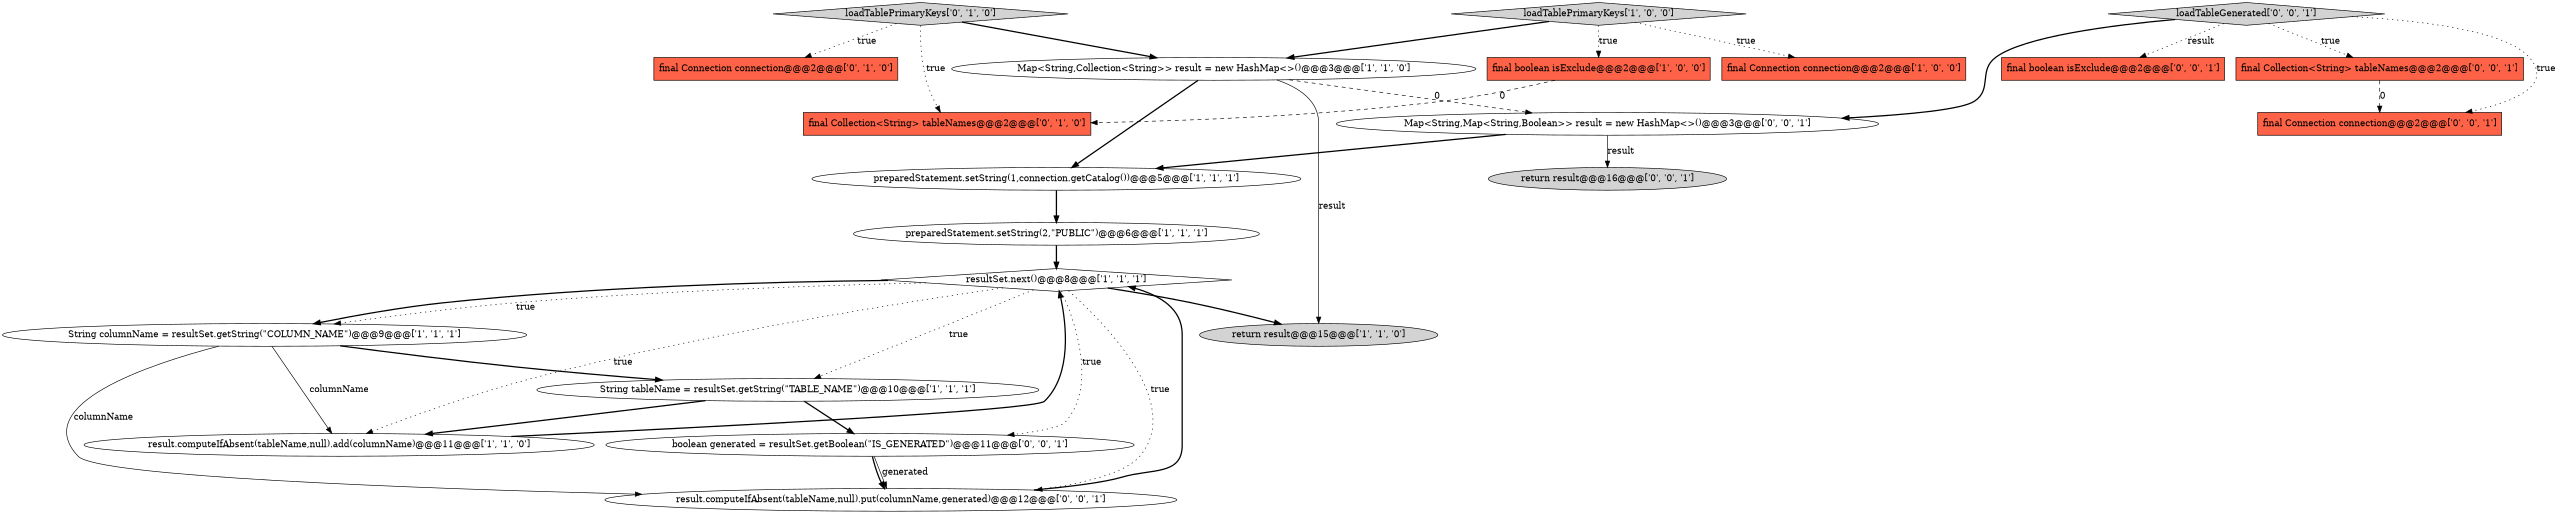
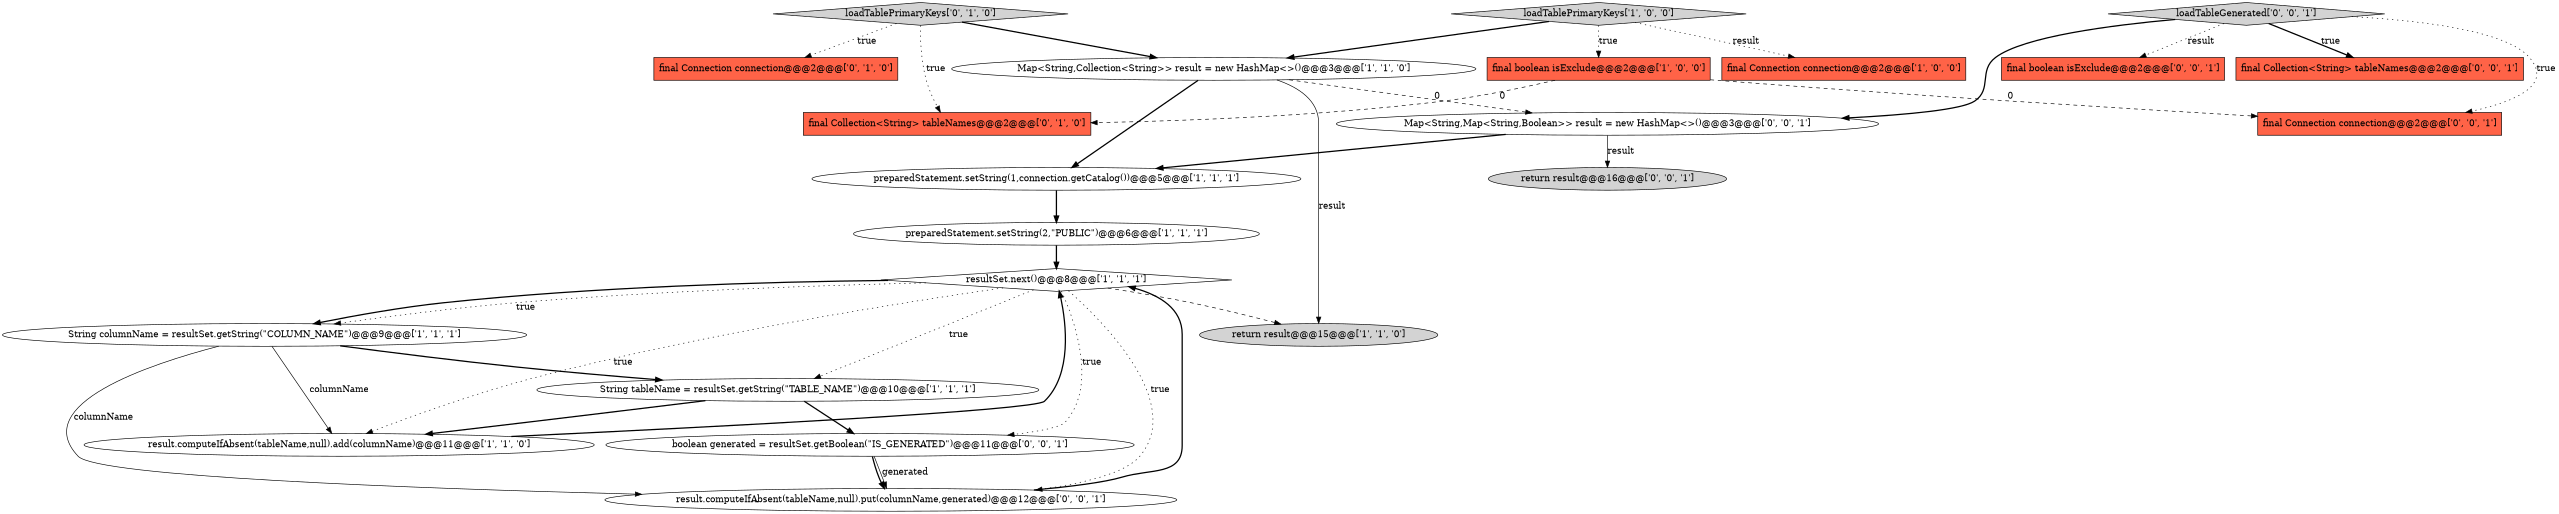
(2308, 39) -> (2308, 39)
(1746, 41) -> (1746, 41)
(2380, 93) -> (1967, 98)
(1192, 303) -> (1192, 303)
